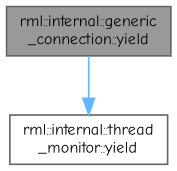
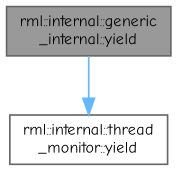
(89, 31) -> (89, 31)
